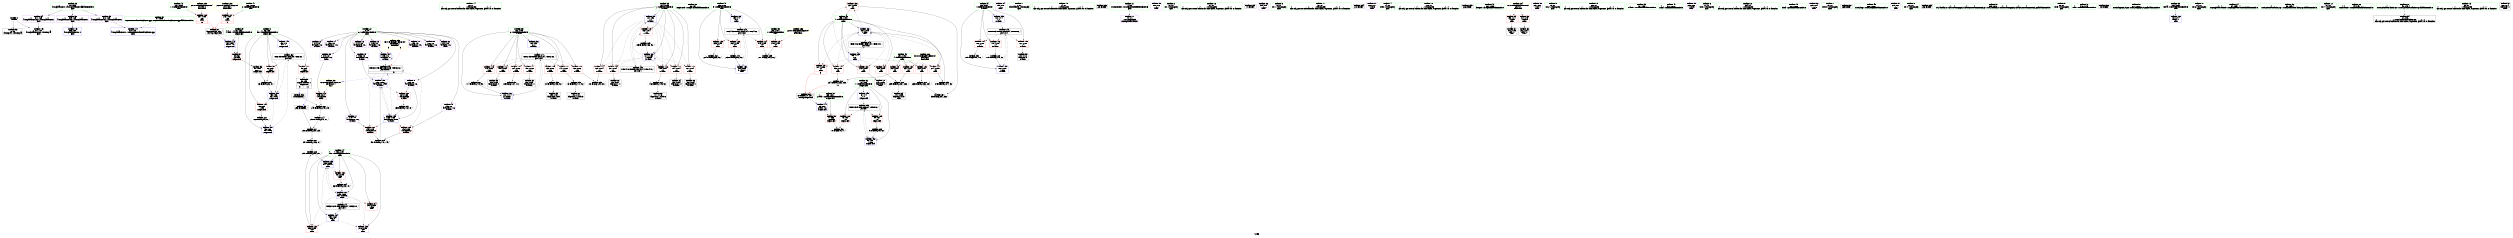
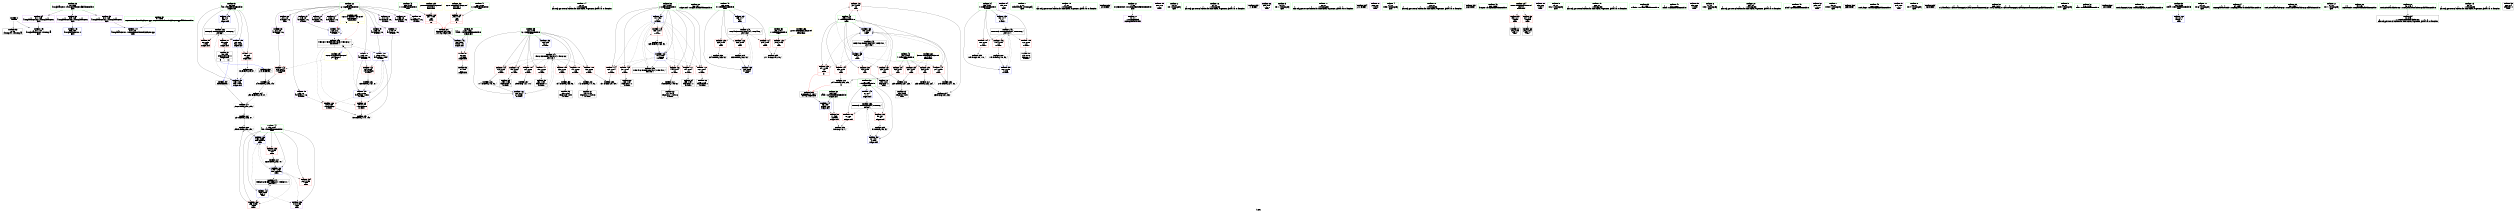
(266, 83) -> none
